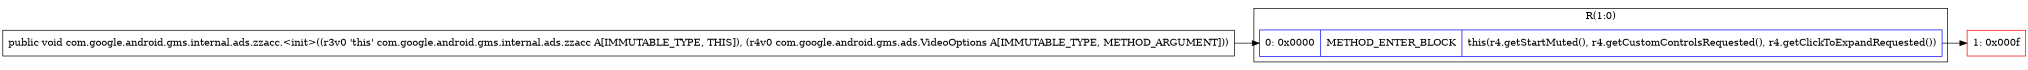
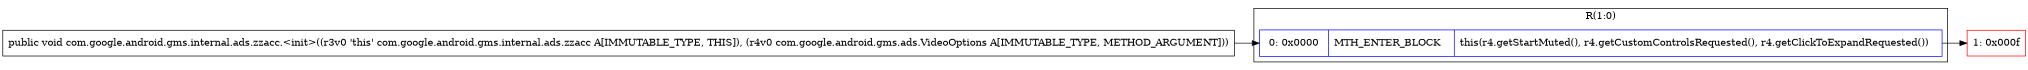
(1391, 43) -> (1387, 43)
